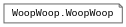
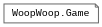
(63, 13) -> (51, 13)
